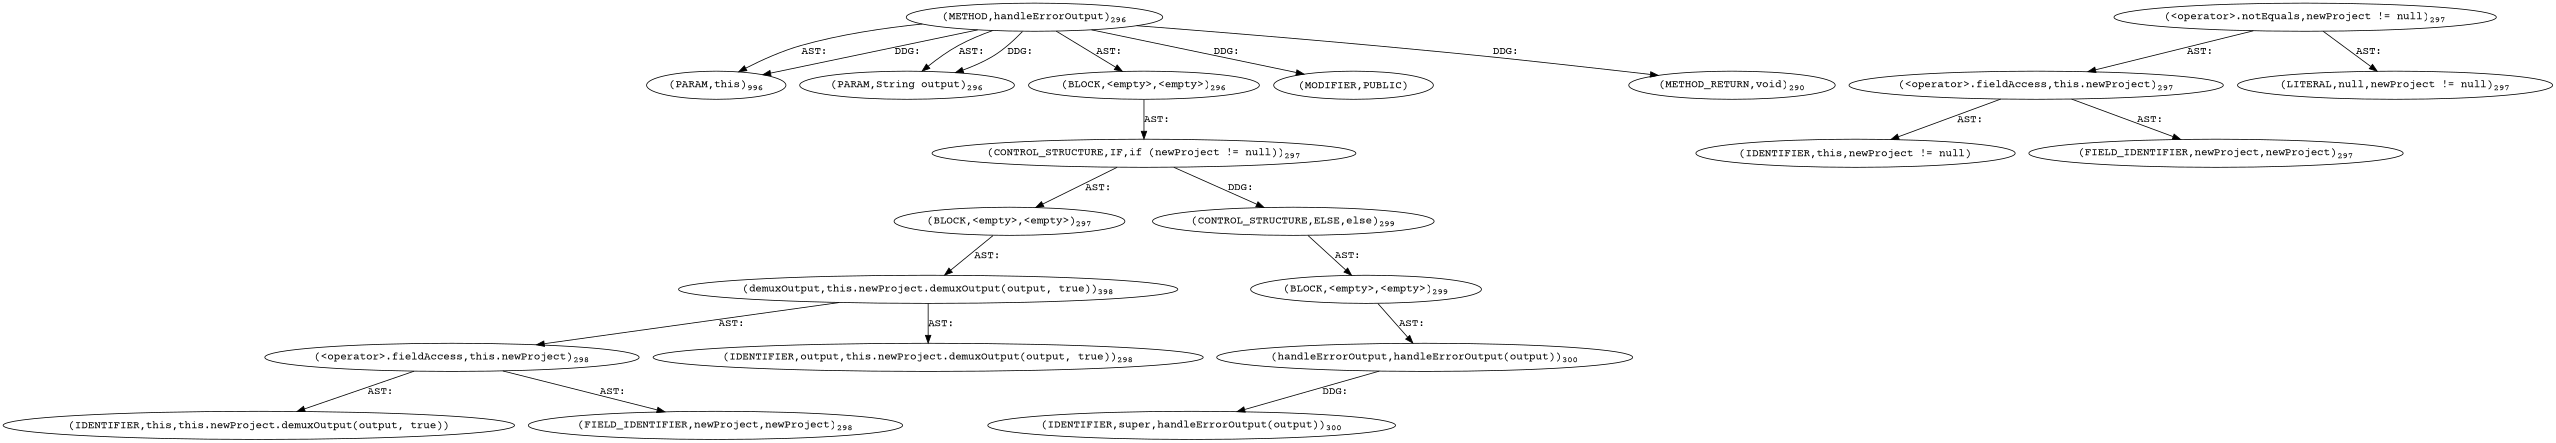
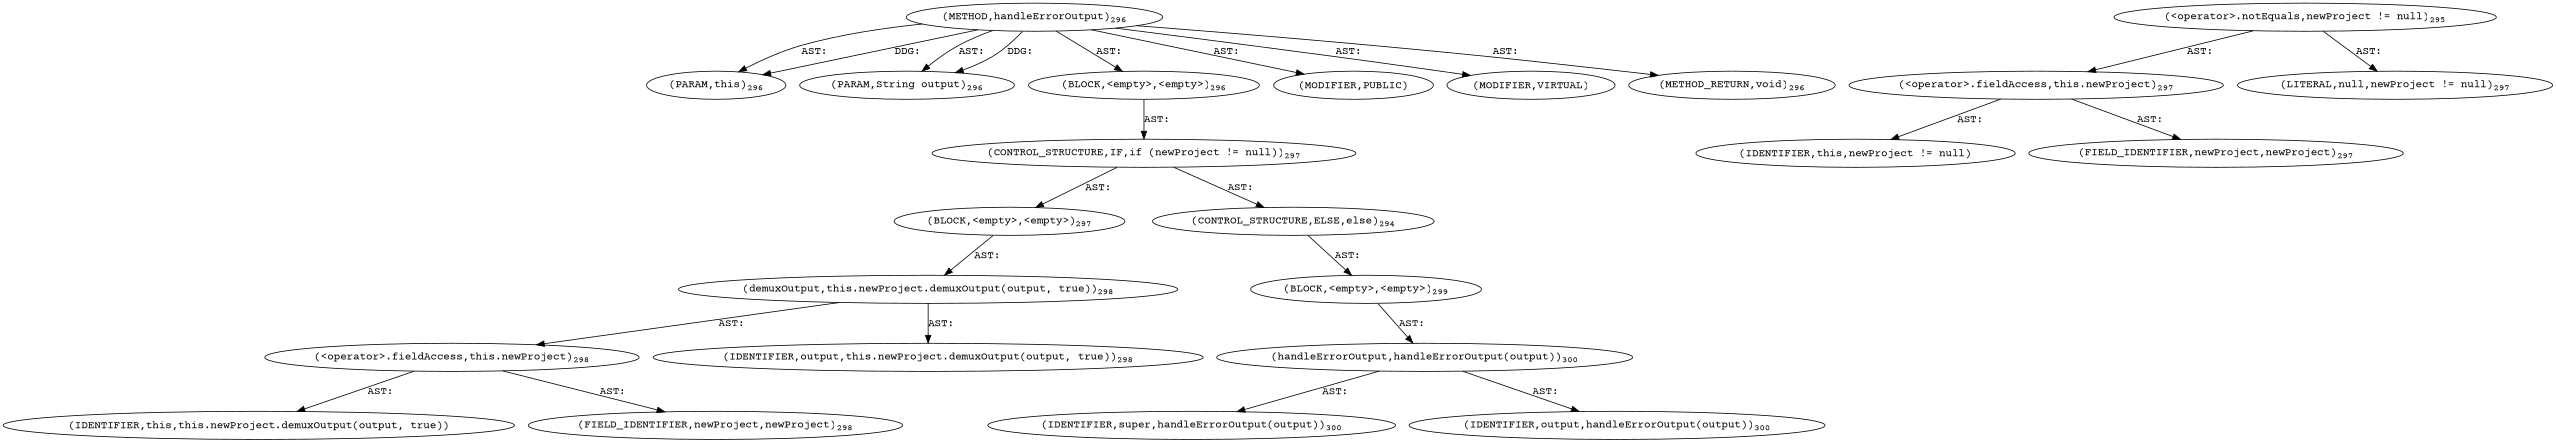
(2438, 16) -> (2438, 16)
(1230, 51) -> (1230, 51)
(1509, 51) -> (1509, 51)
(755, 84) -> (755, 84)
(1797, 84) -> (1797, 84)
none -> (1531, 85)
(1244, 187) -> (1244, 187)
(1387, 220) -> (1387, 220)
(1106, 288) -> (1106, 288)
(1339, 391) -> (1339, 391)
none -> (1617, 425)
